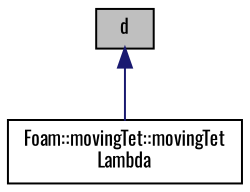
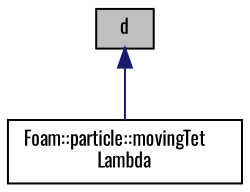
(125, 152) -> (125, 152)
